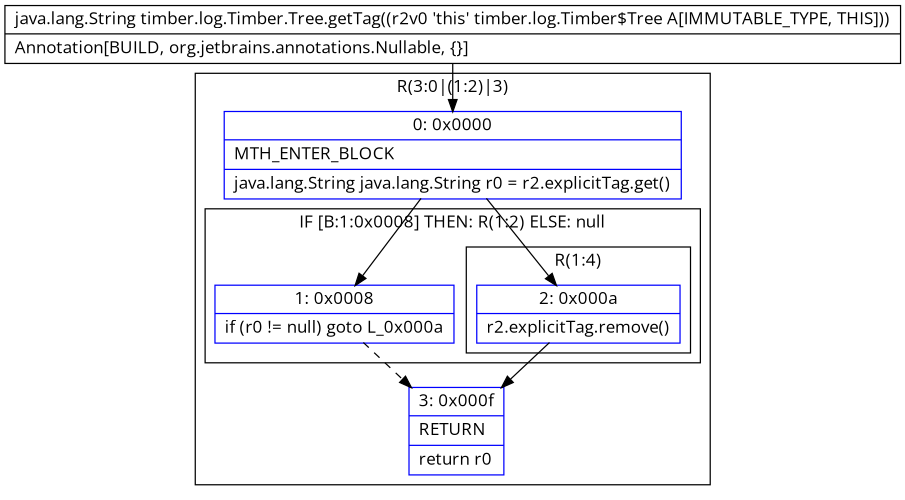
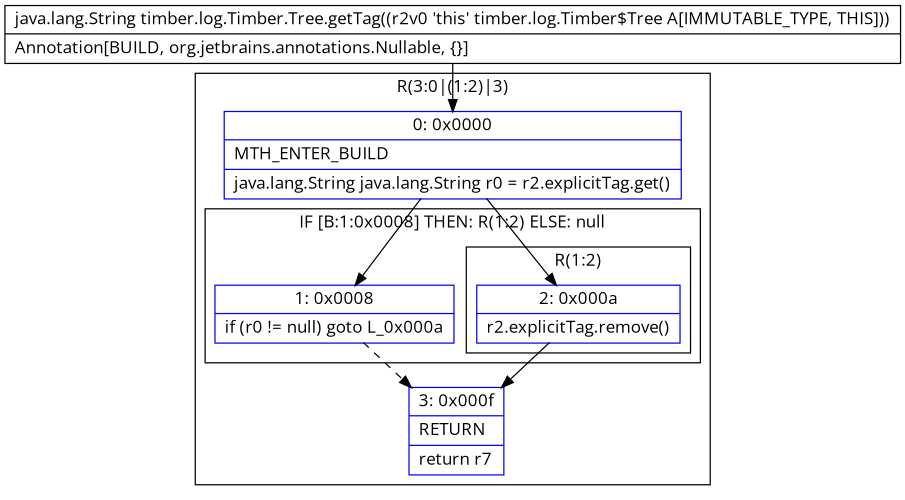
(314, 154) -> (312, 154)
(578, 261) -> (578, 261)
(456, 460) -> (456, 460)
